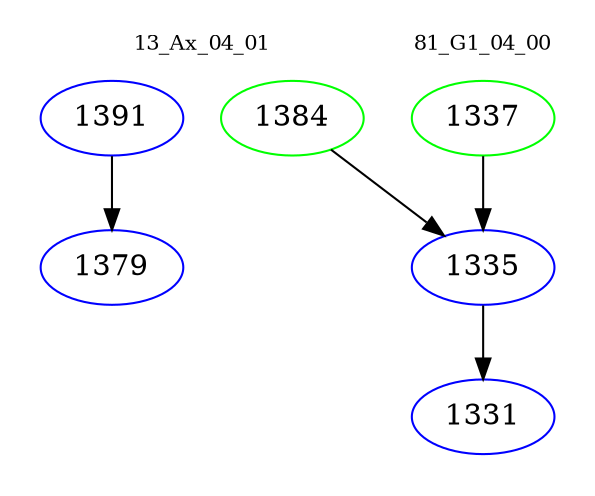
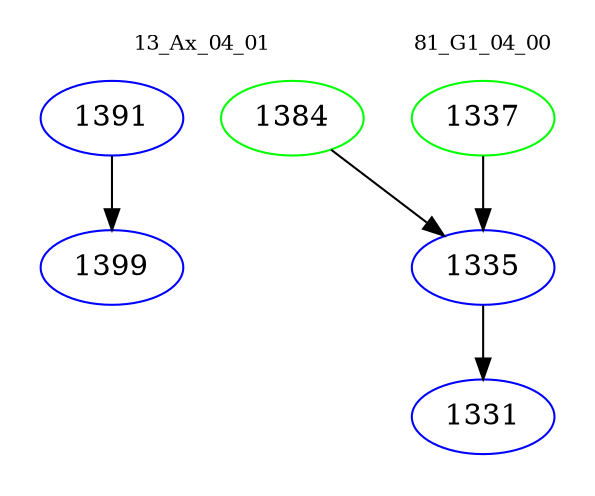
(112, 267) -> (112, 267)
